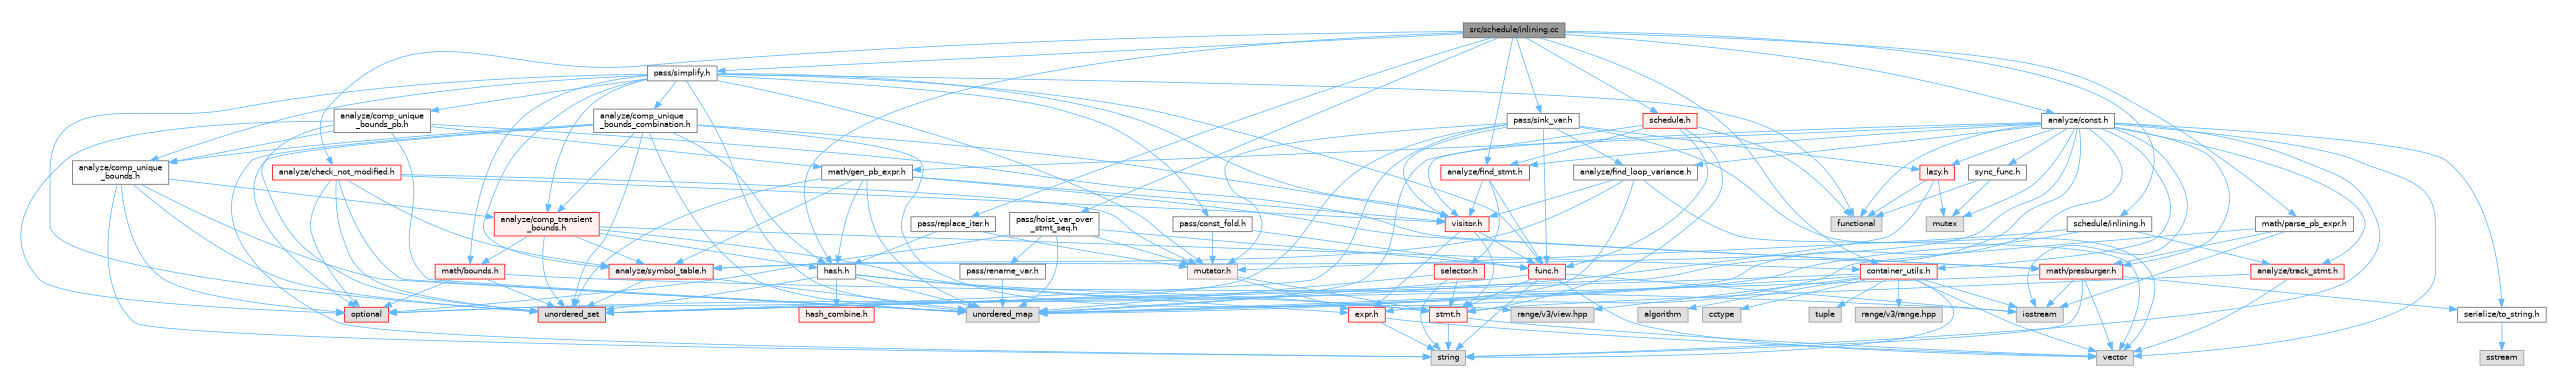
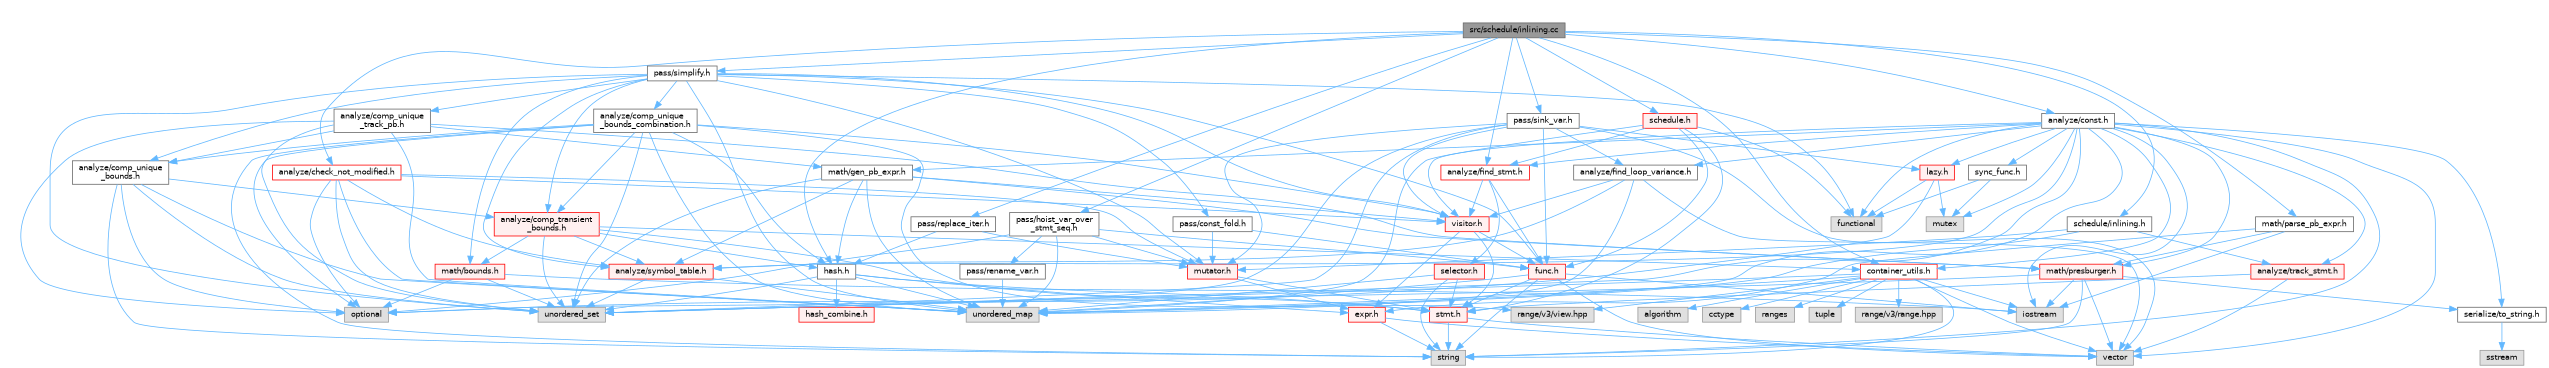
(382, 121) -> (382, 121)
(1213, 272) -> (1213, 272)
(367, 315) -> (367, 315)
(572, 315) -> (572, 315)
none -> (1775, 315)
